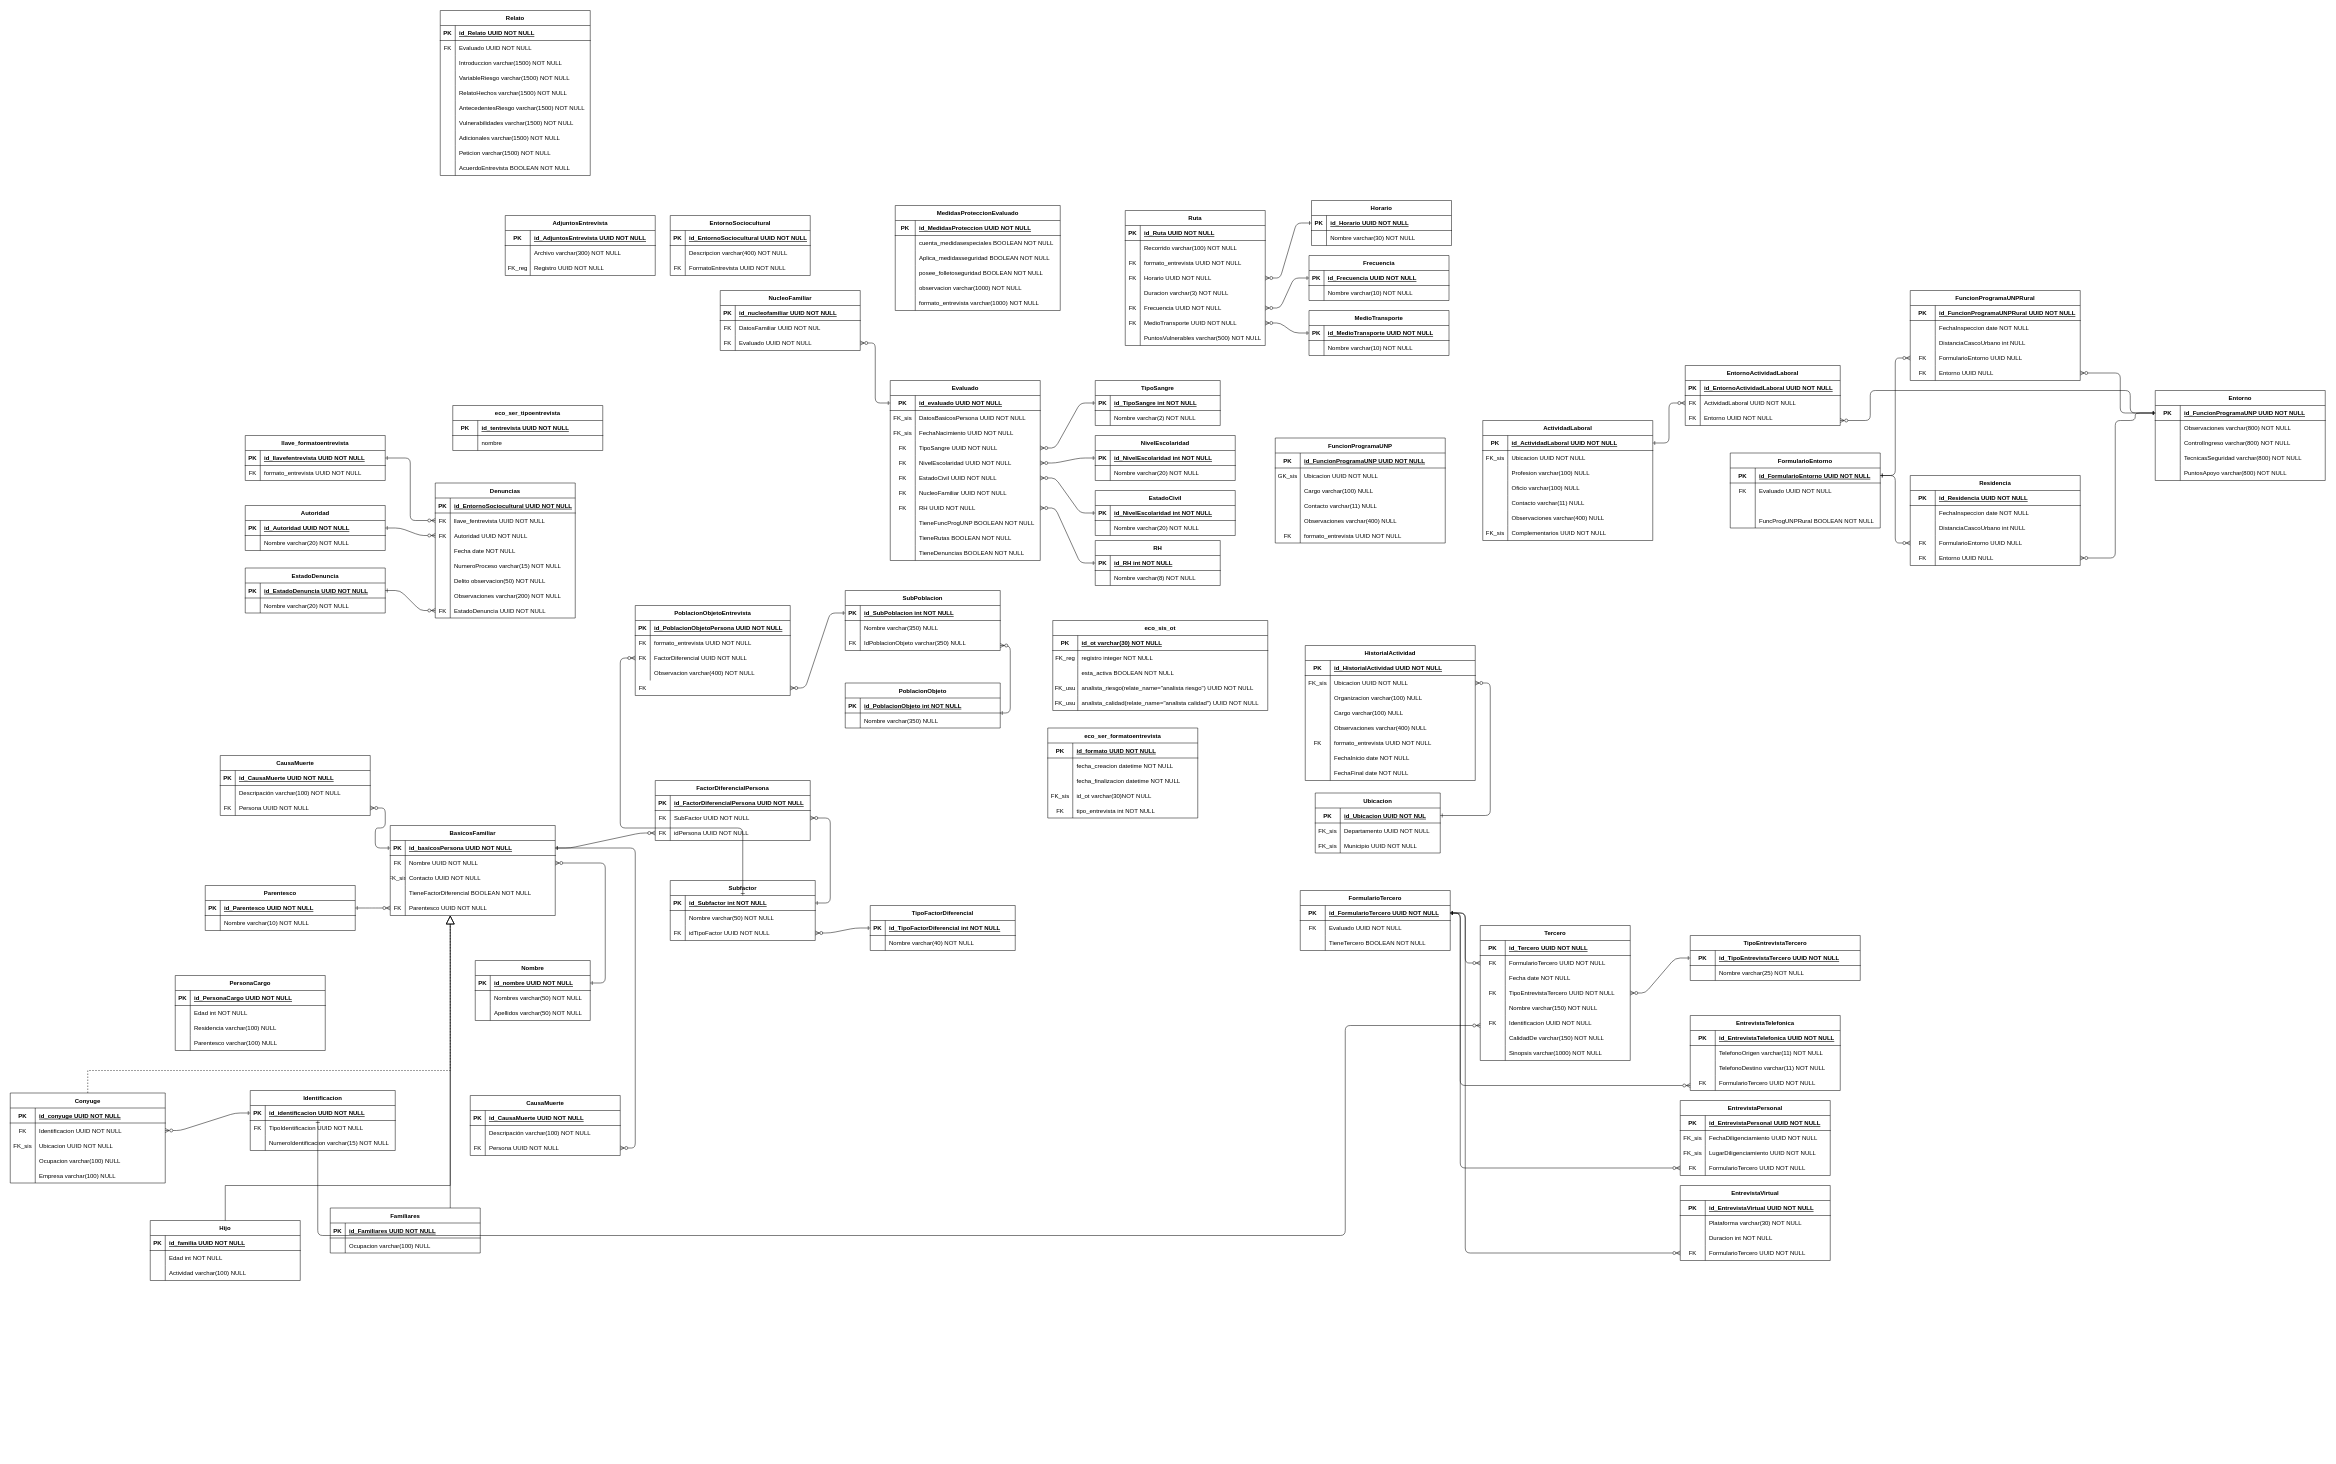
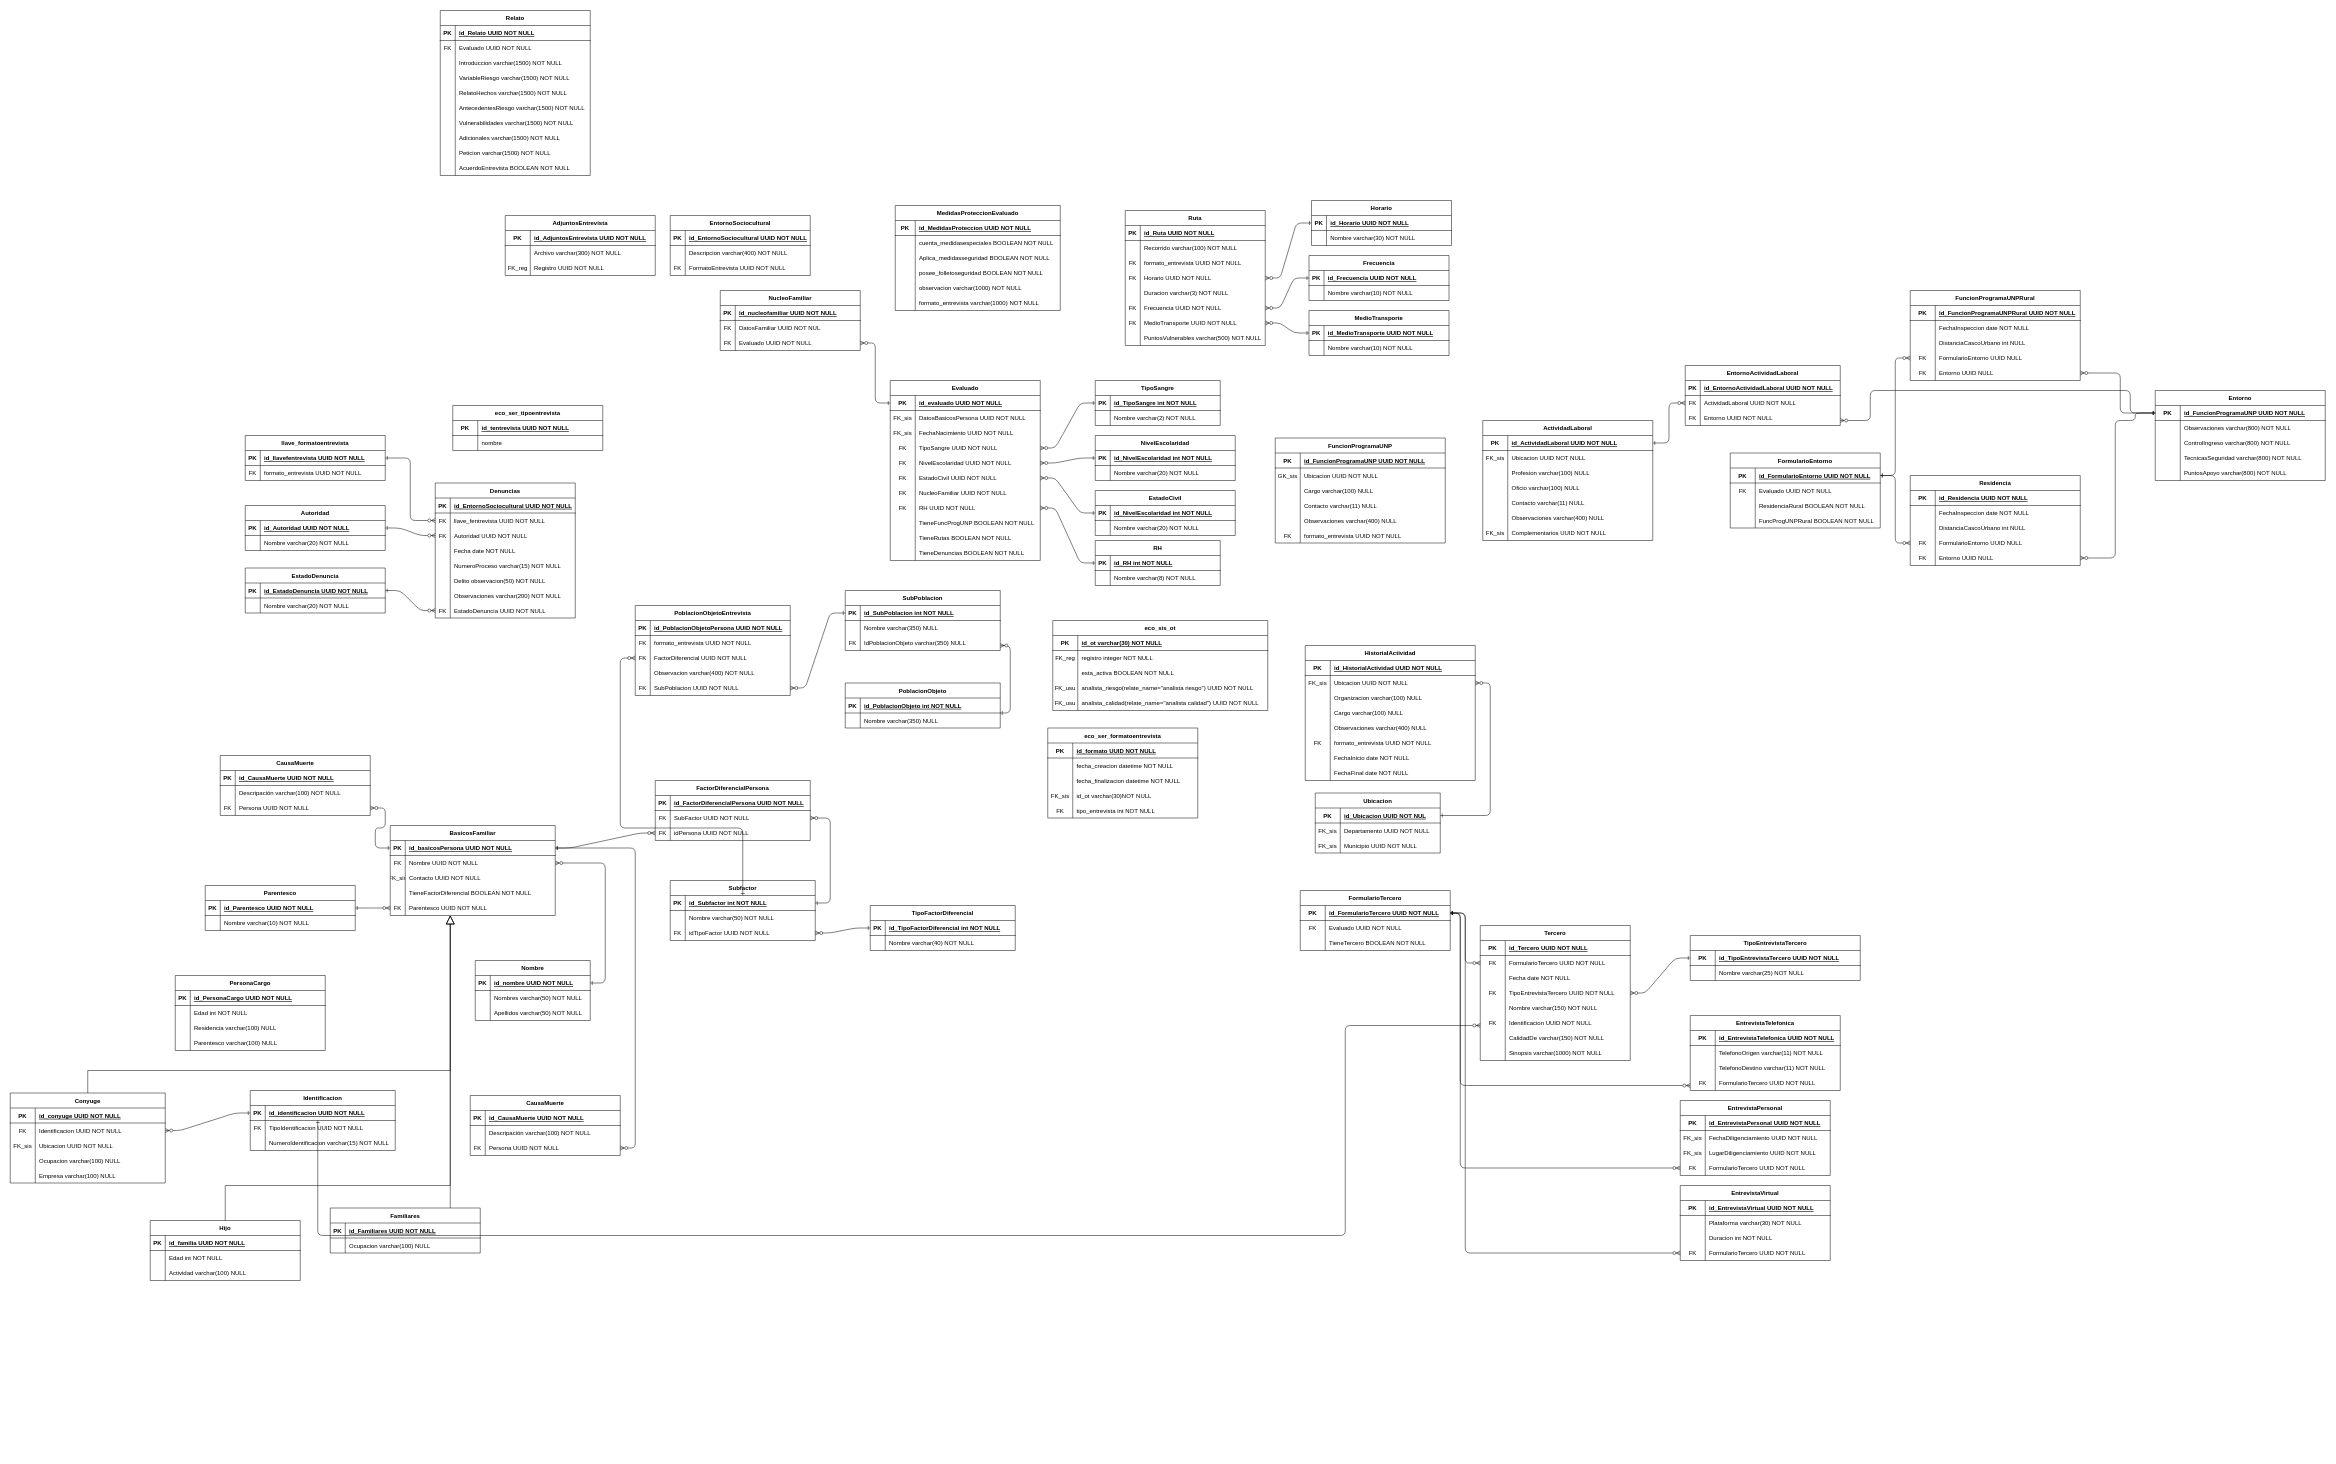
none -> (1818, 505)
none -> (720, 688)
(257, 1070) -> (257, 1070)
